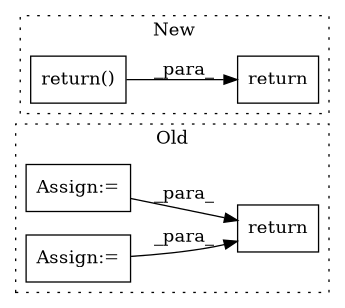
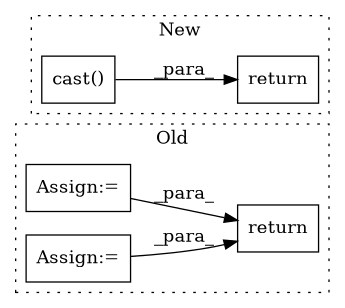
(78, 80) -> (78, 80)
